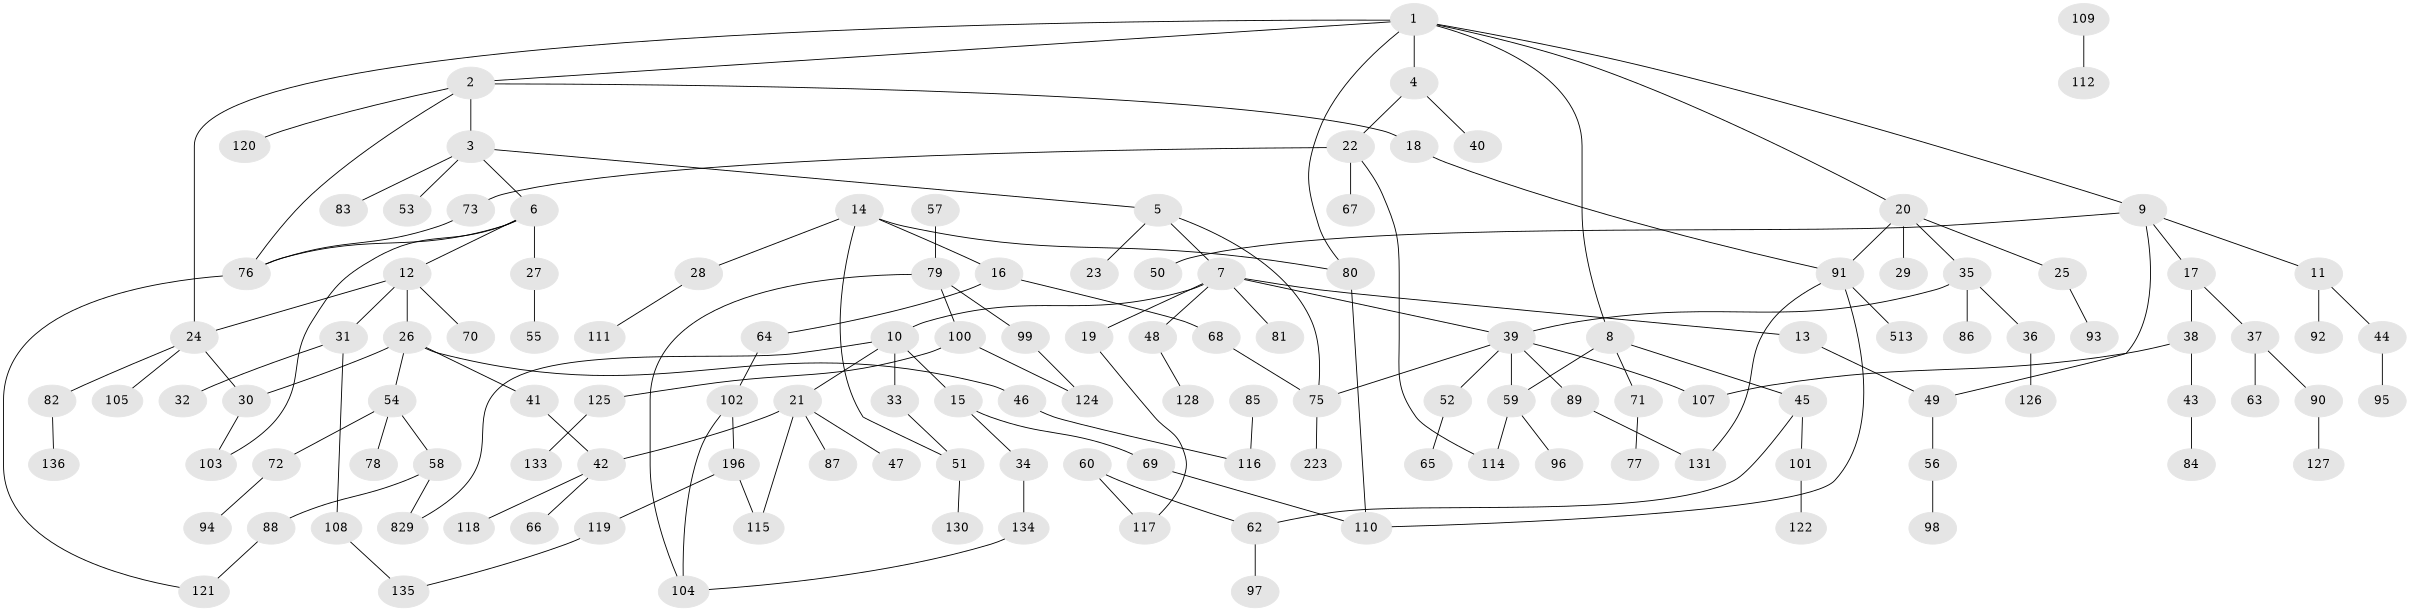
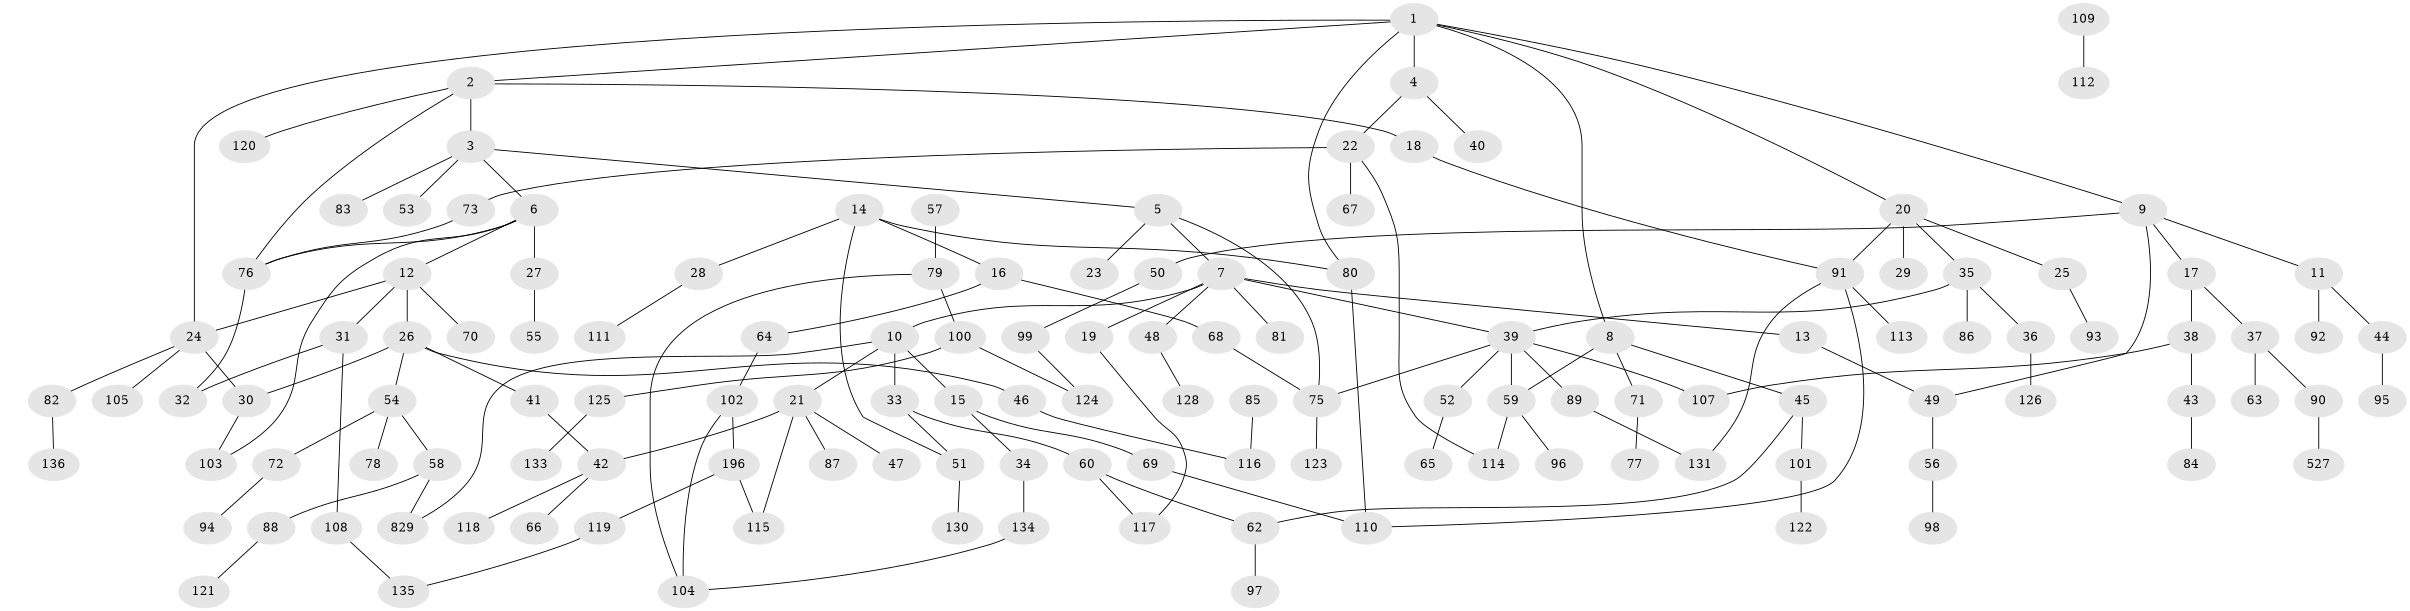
(979, 305) -> (1080, 311)
(1902, 337) -> (1902, 337)
(4, 411) -> (231, 344)
none -> (979, 431)
(1316, 465) -> (1316, 465)
(2319, 465) -> (2319, 465)
